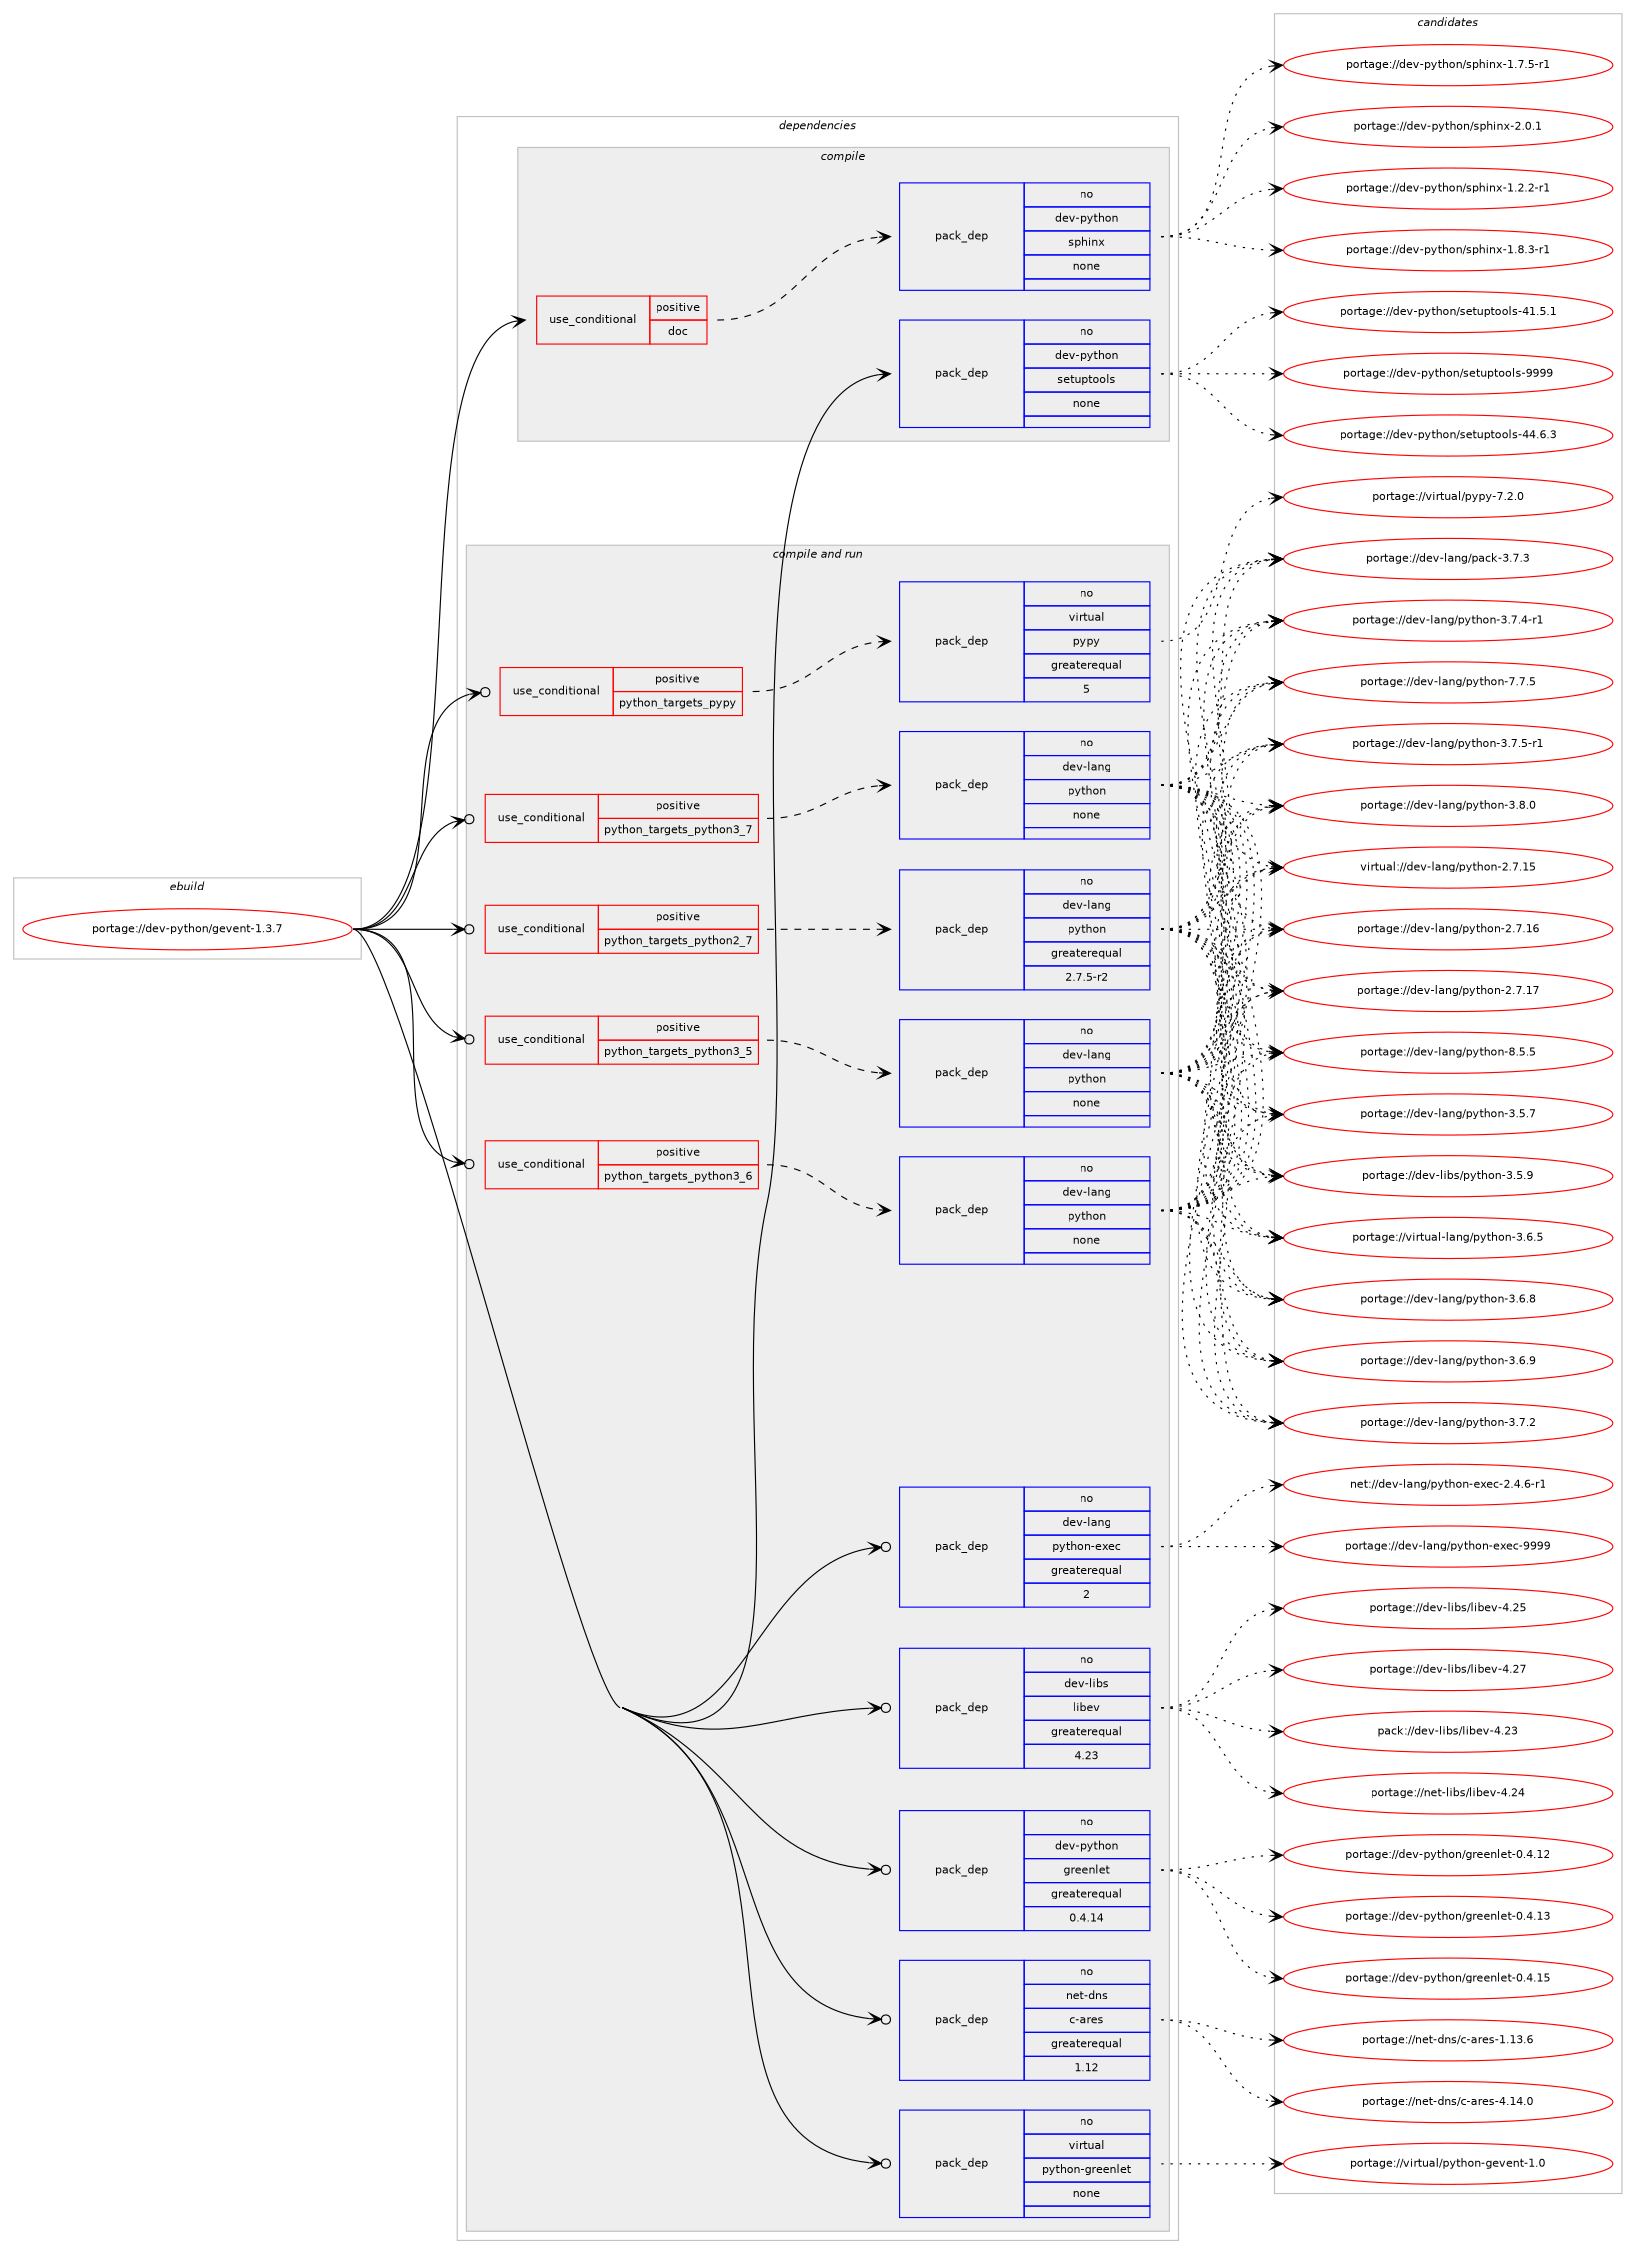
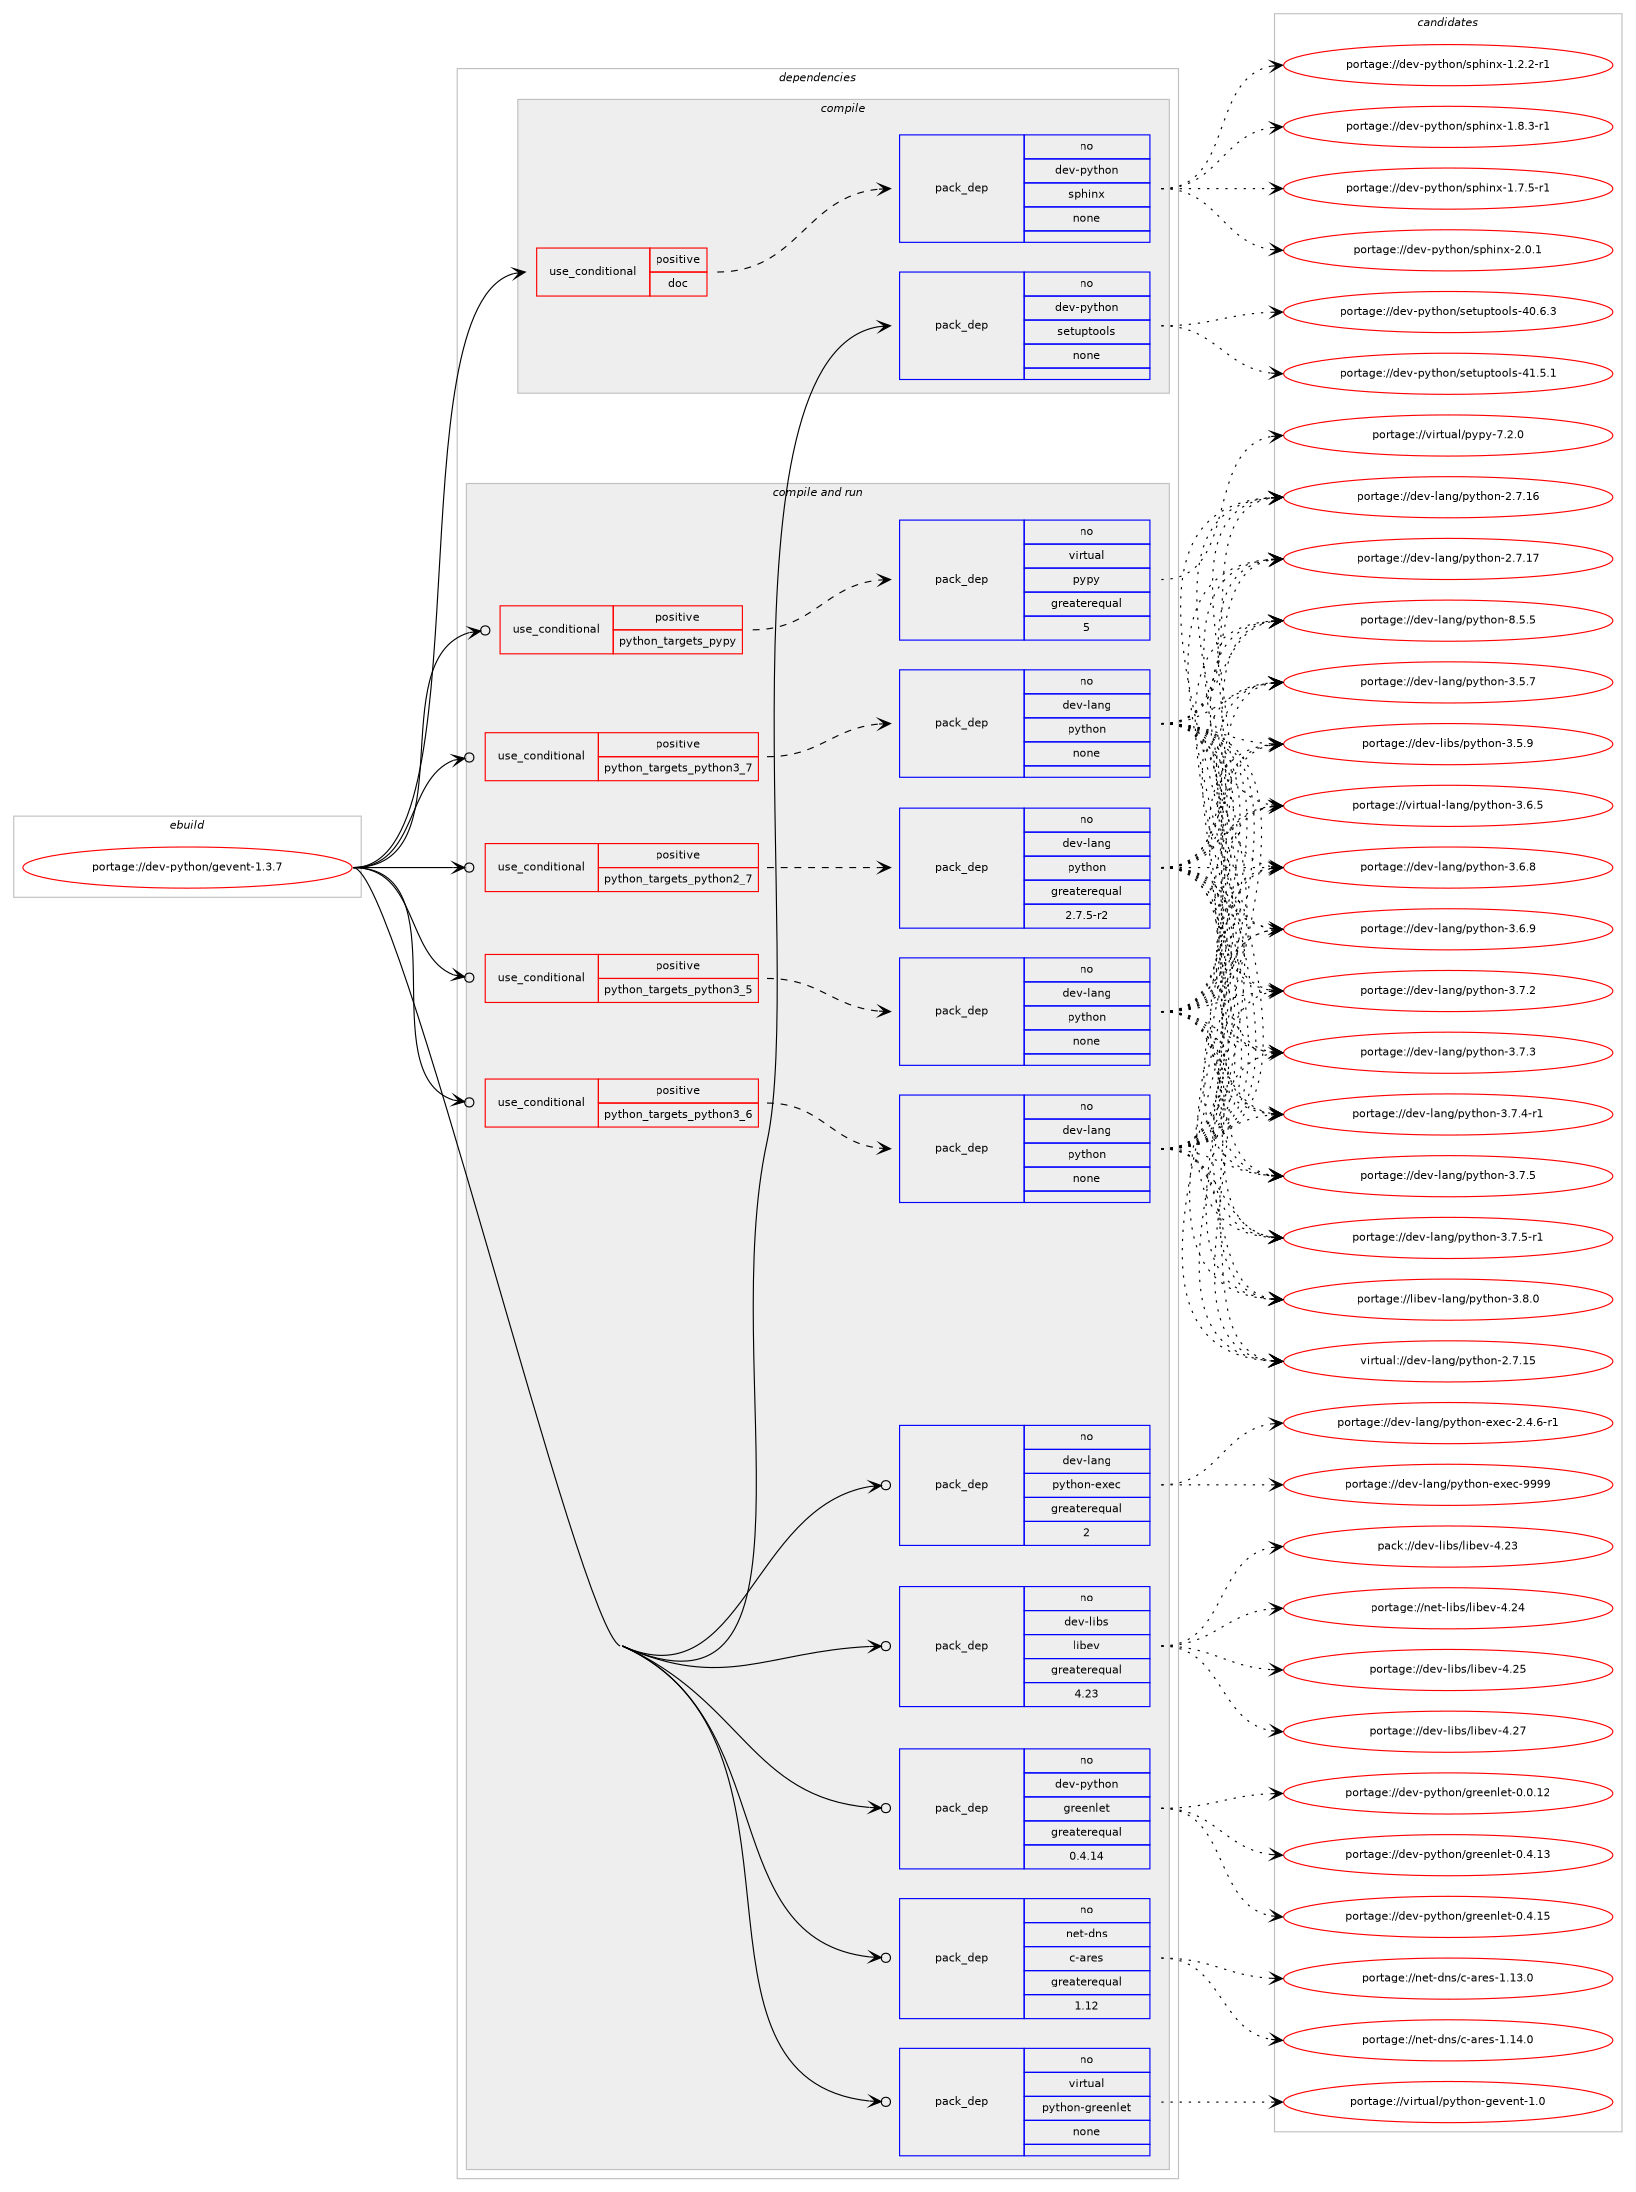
(1448, 374) -> none
(1448, 436) -> (1448, 312)
(1448, 559) -> (1448, 1053)
(1448, 682) -> (1448, 1176)
(1448, 806) -> (1448, 1300)
(1448, 1485) -> (1448, 1423)
(1448, 1855) -> (1448, 1793)
(1448, 2040) -> (1448, 1979)
(1448, 2102) -> (1448, 2040)
